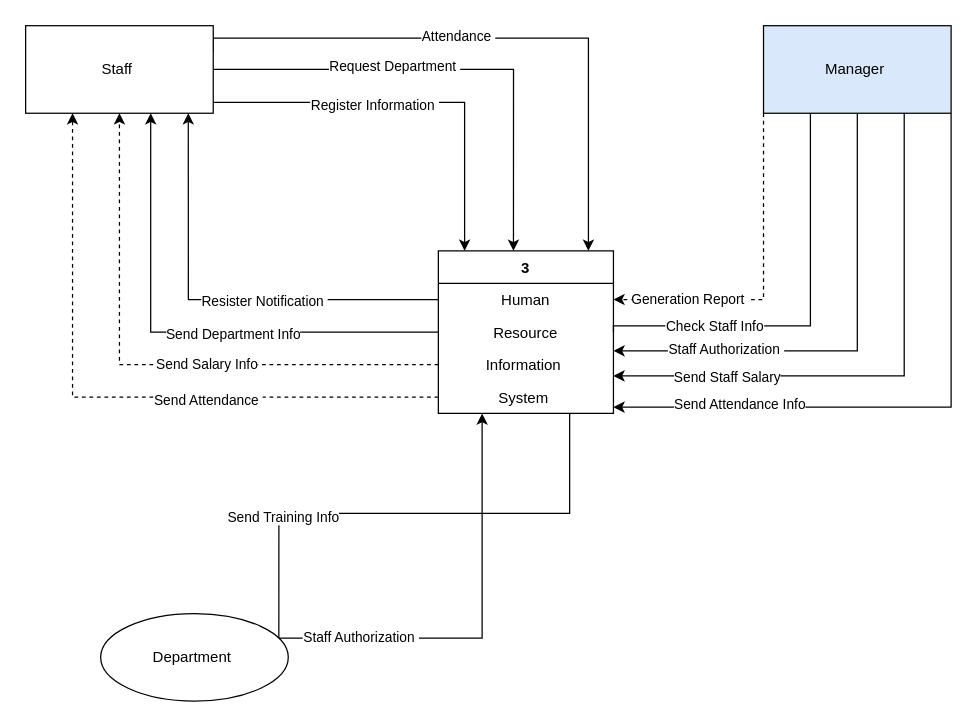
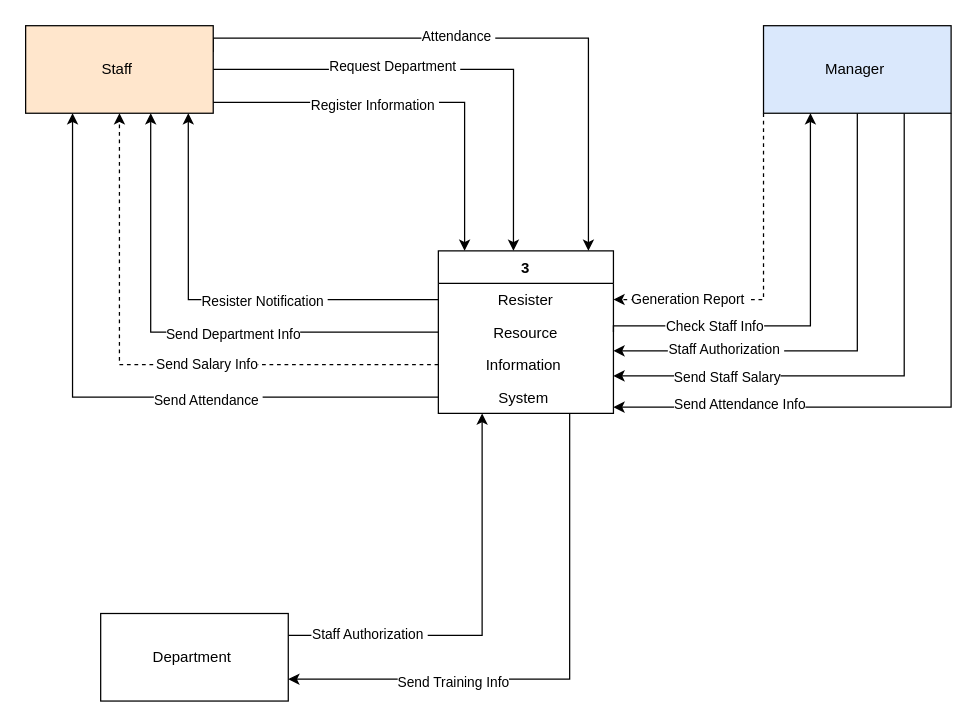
(119, 69) -> (119, 69)
(810, 119) -> (810, 123)
(73, 299) -> (73, 299)
(525, 300) -> (525, 300)
(194, 657) -> (194, 657)
